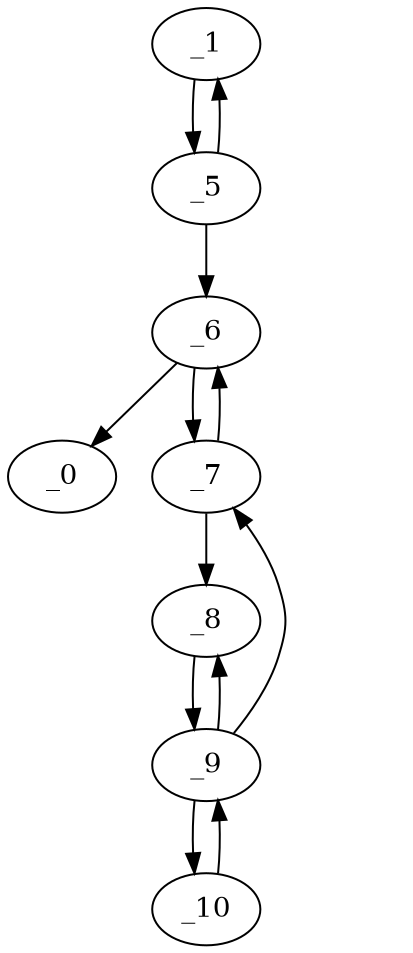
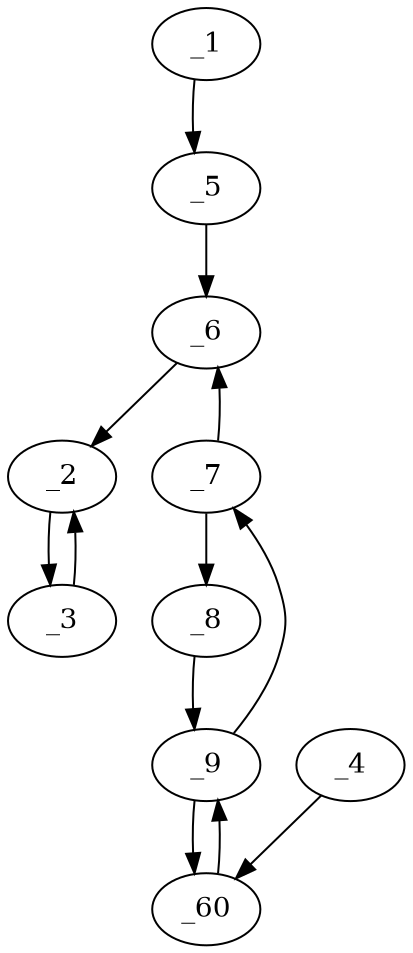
(220, 126) -> none
(193, 394) -> none
(62, 477) -> (62, 477)
none -> (62, 621)
(220, 703) -> none
none -> (350, 765)
(206, 909) -> (206, 909)
